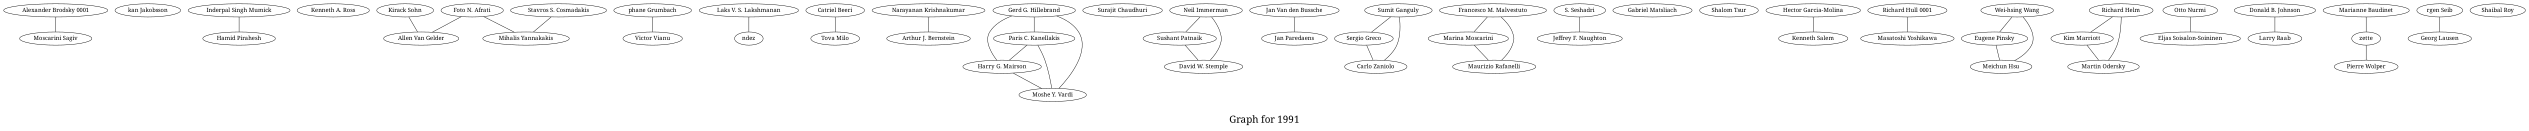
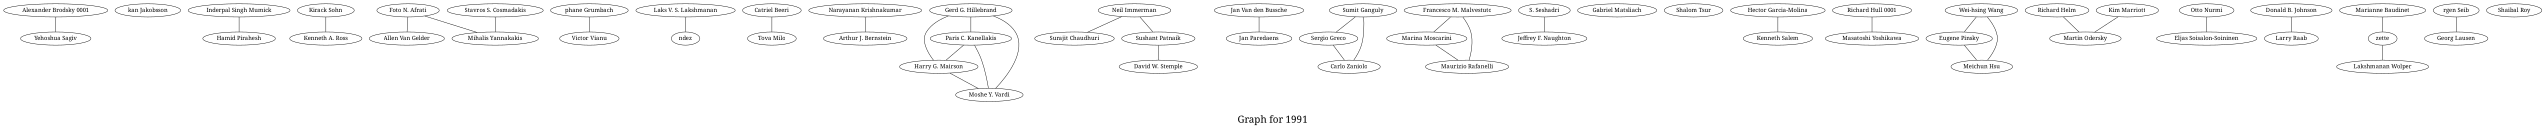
(413, 24) -> (326, 24)
(2102, 24) -> none
(56, 39) -> (56, 39)
(1221, 39) -> (1105, 24)
(2366, 67) -> (2383, 67)
